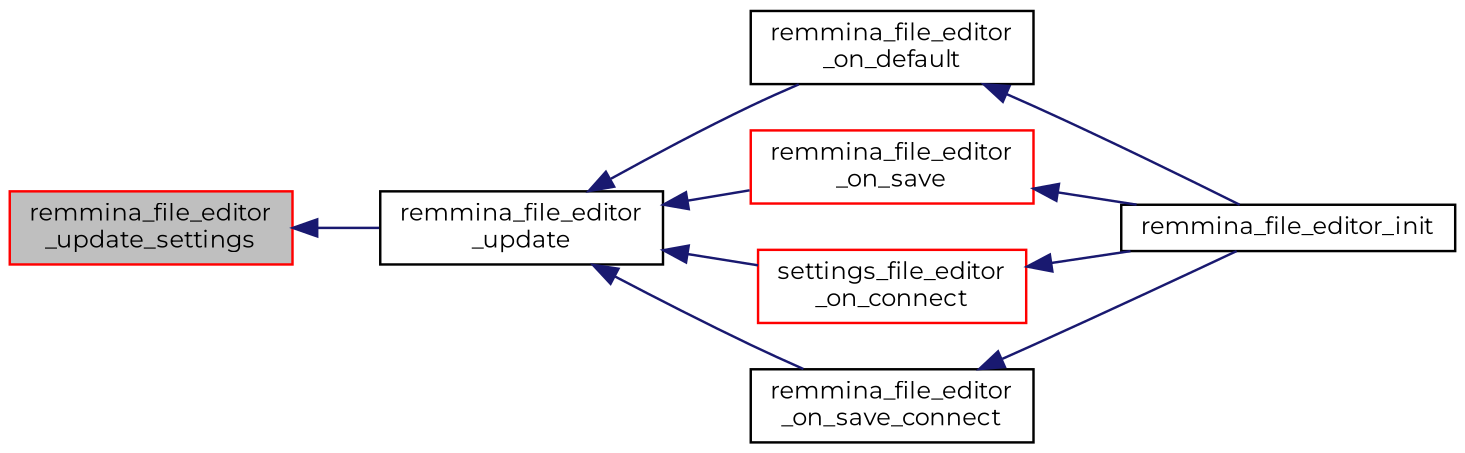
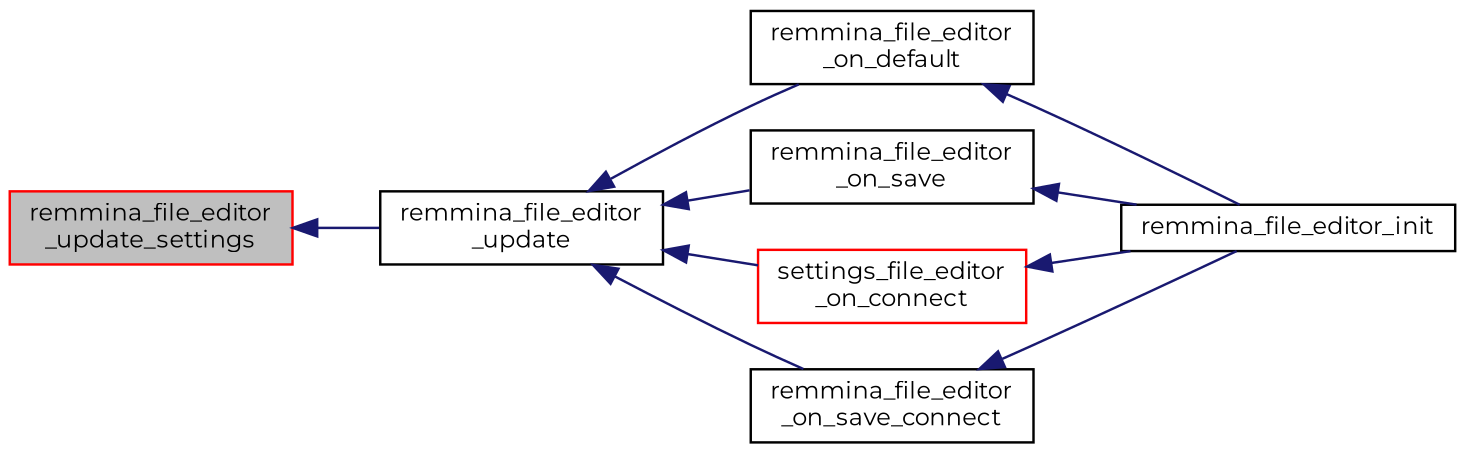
(892, 167) -> (892, 167)
